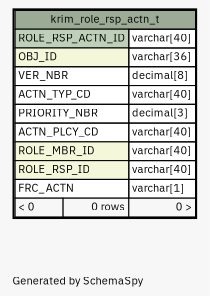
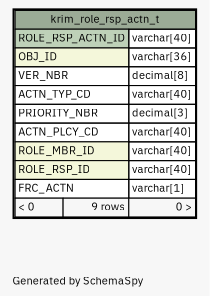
(108, 207) -> (108, 207)
